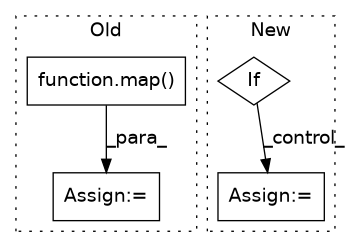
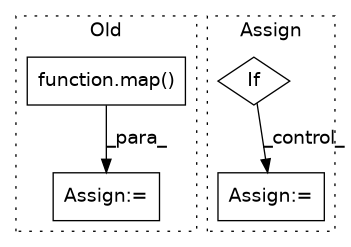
(271, 31) -> (271, 31)
